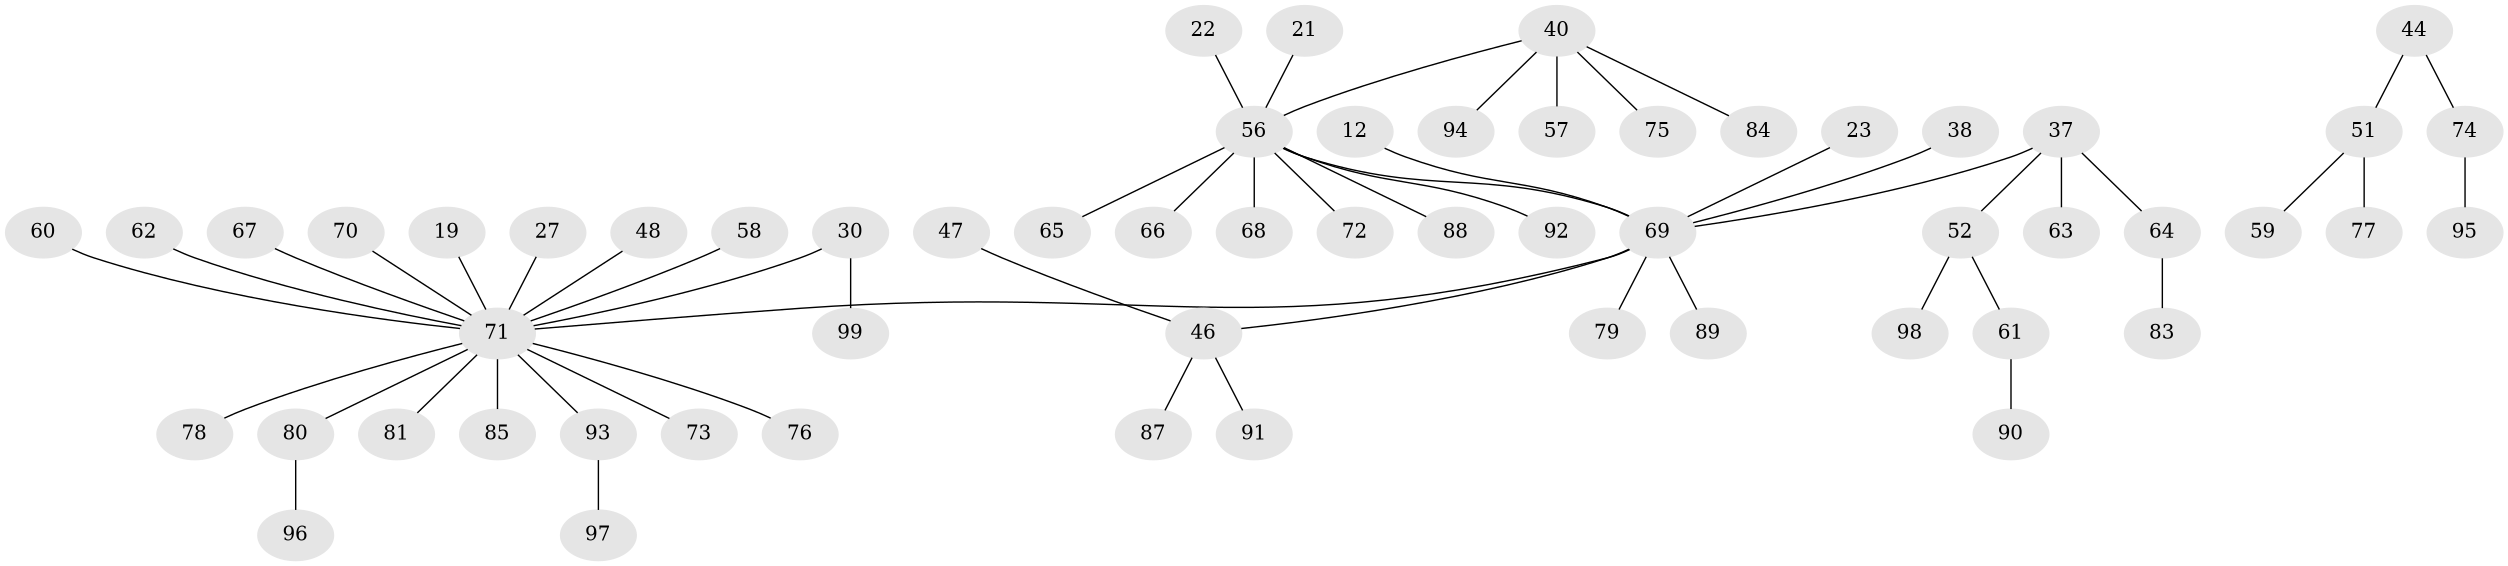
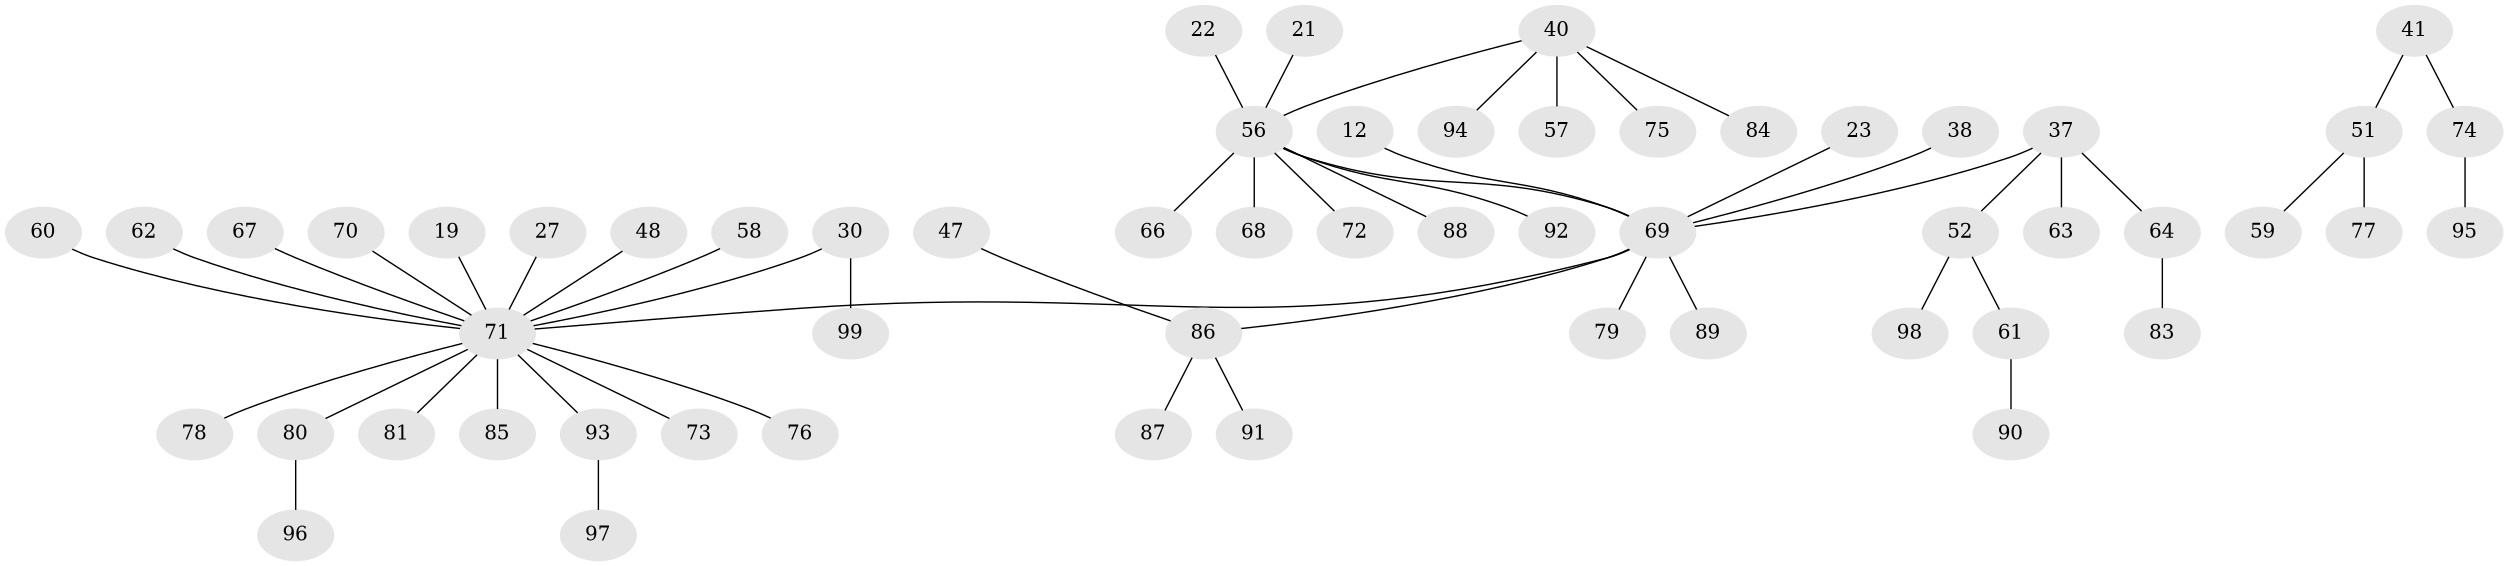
(2415, 31) -> (2415, 31)
(1052, 233) -> none
(1204, 334) -> (1204, 334)
